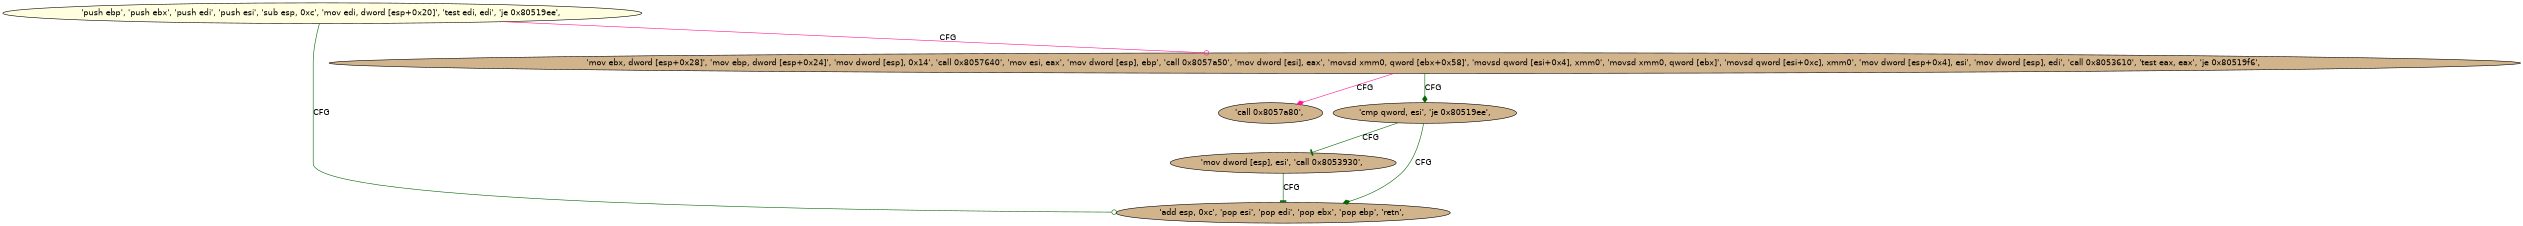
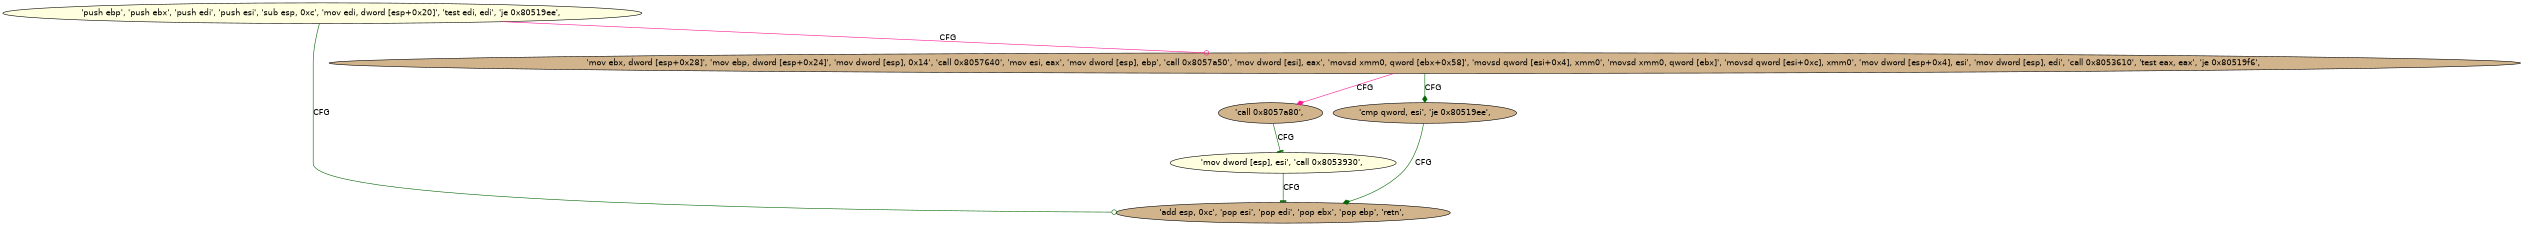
(1356, 137) -> (1277, 137)
(1283, 163) -> (1283, 163)
